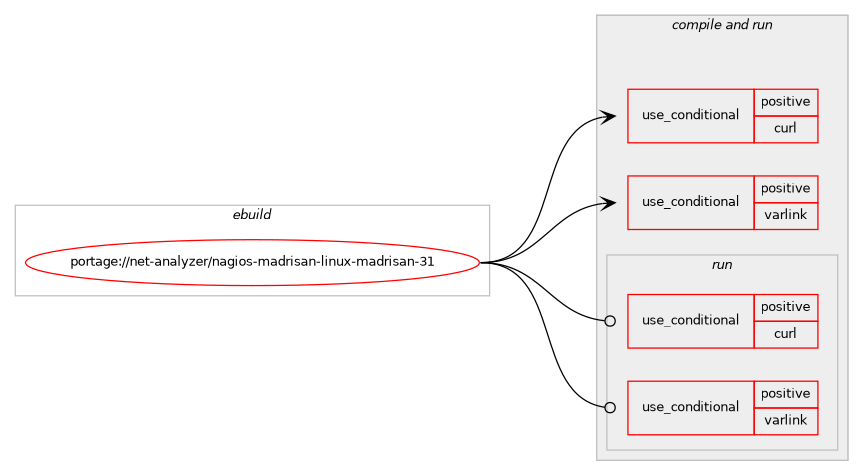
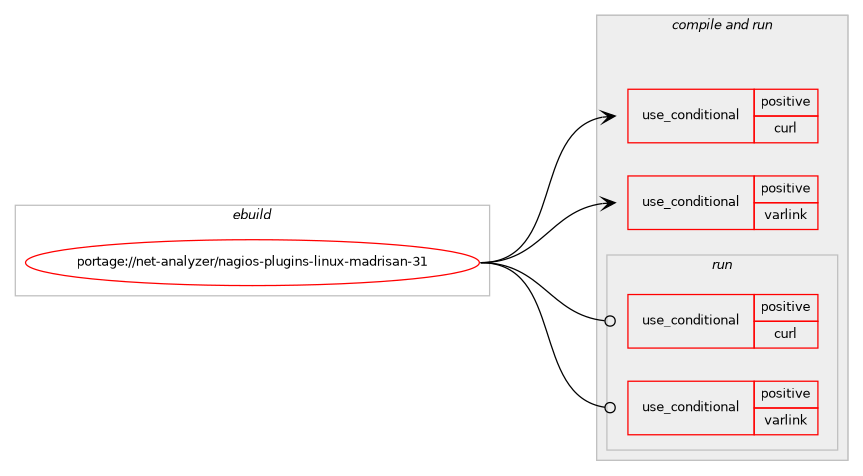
(252, 263) -> (252, 263)
